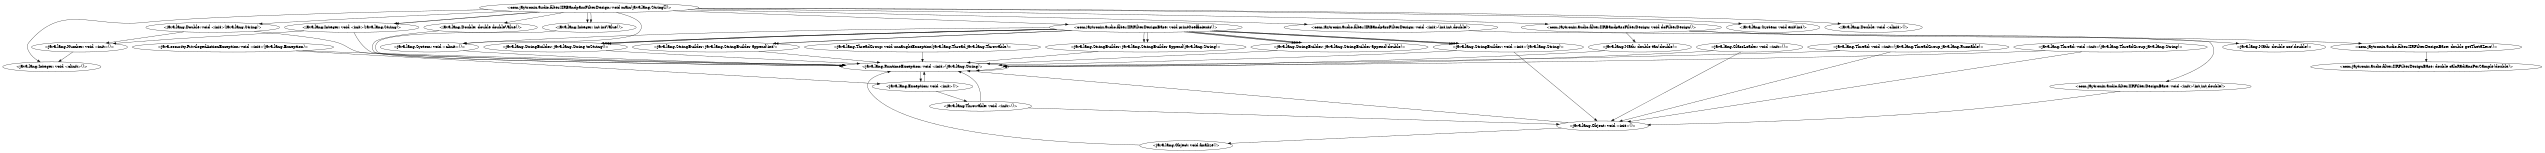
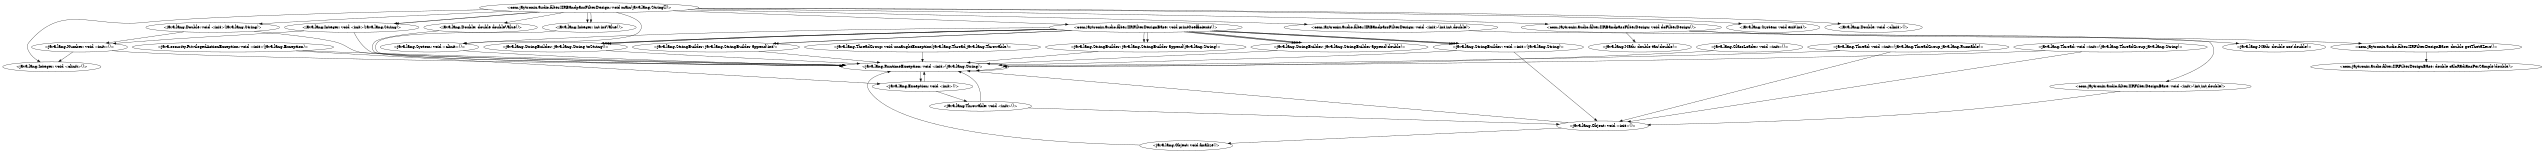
(1425, 59) -> (421, 60)
(1677, 86) -> none
